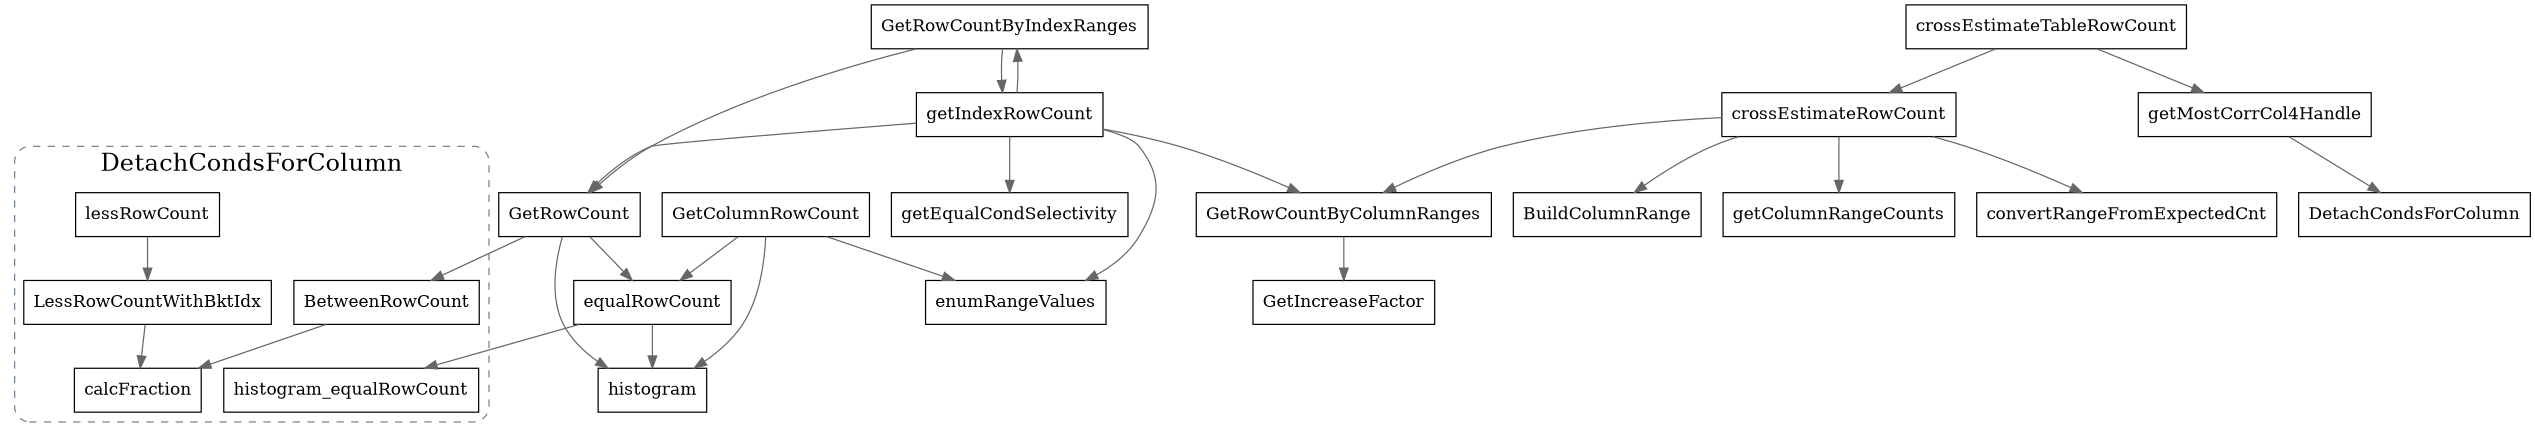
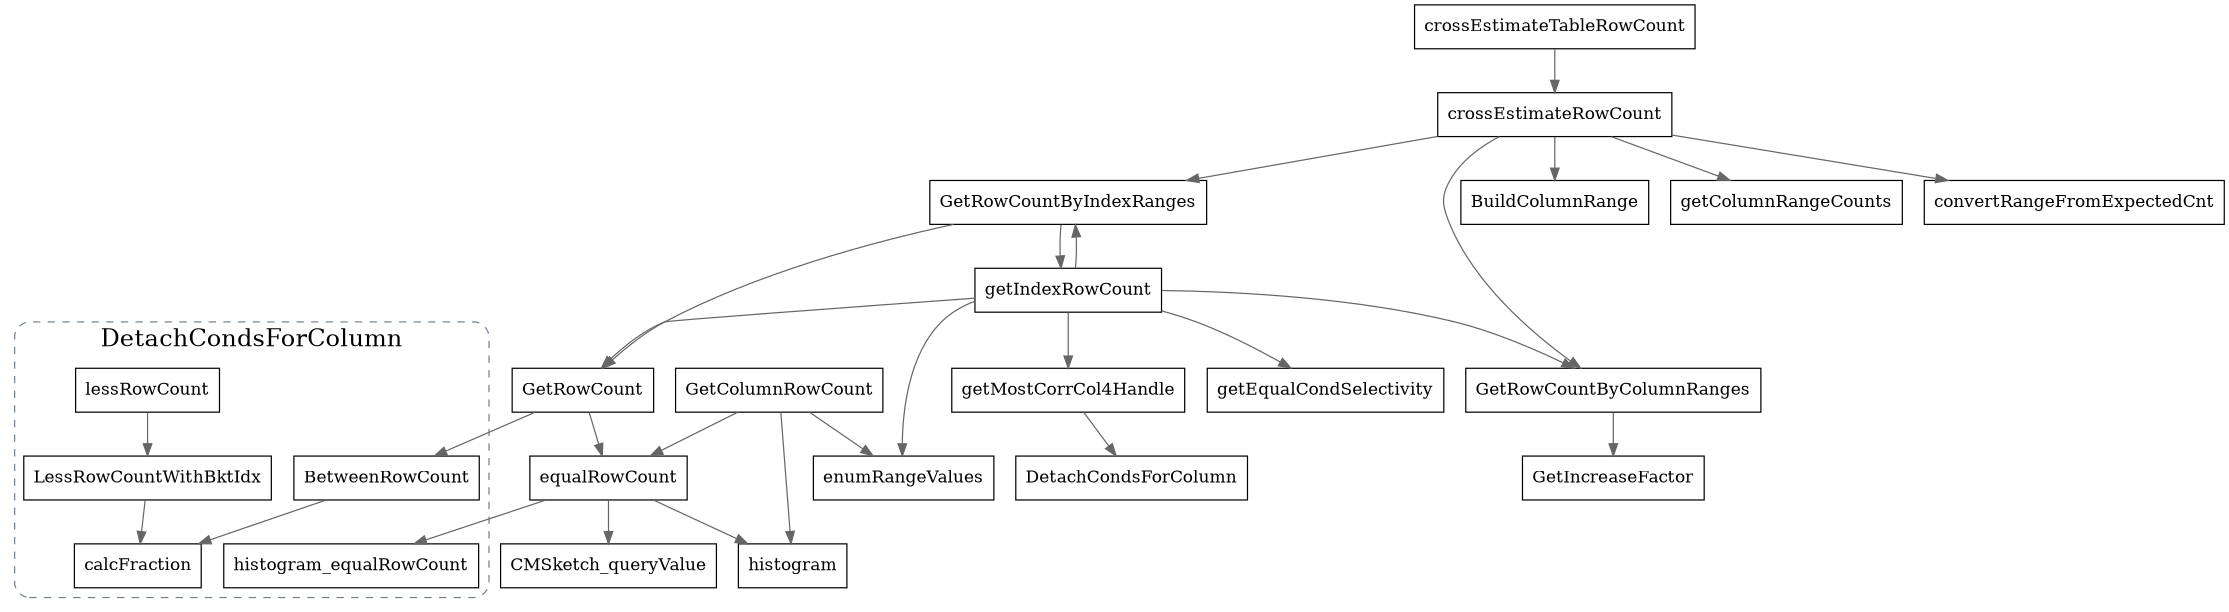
(2145, 68) -> (1068, 334)
none -> (1318, 157)
(557, 306) -> none
none -> (609, 566)
